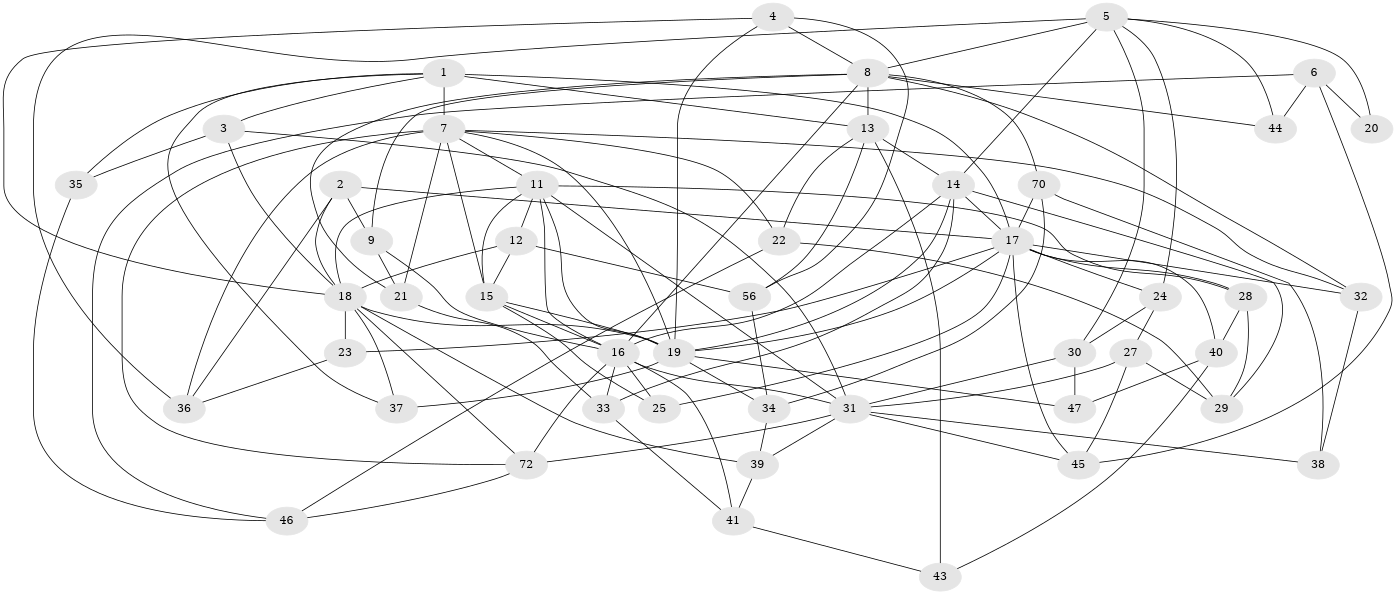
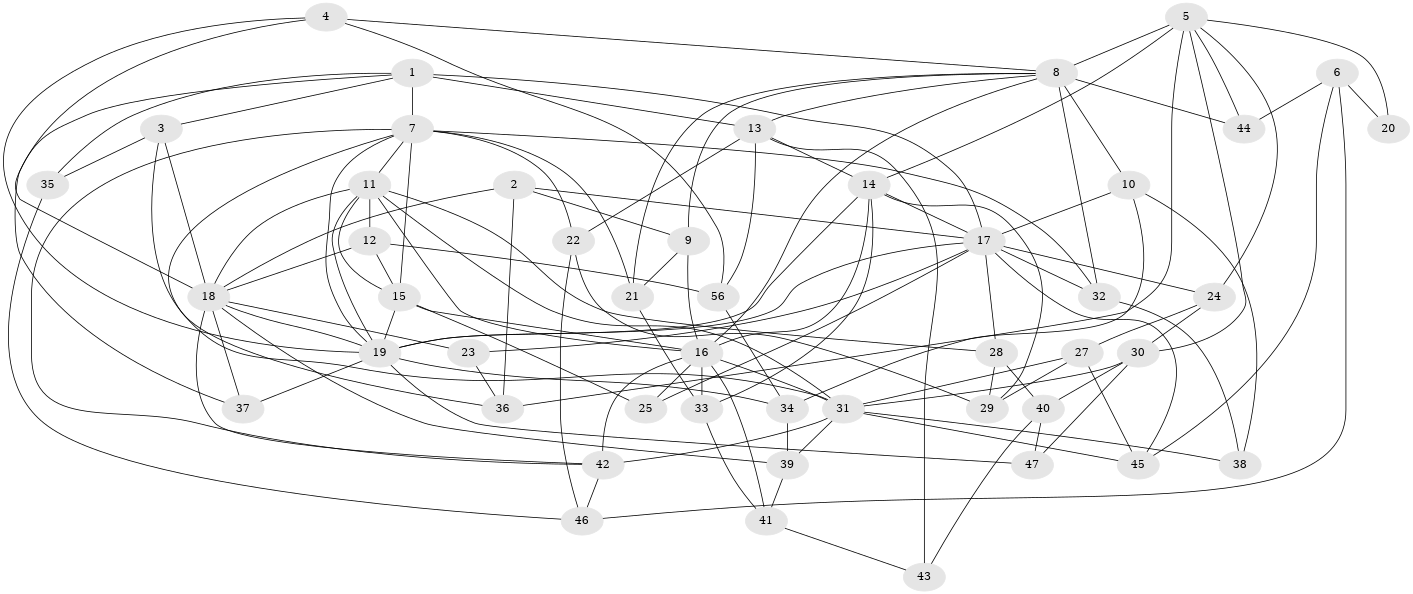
(1039, 185) -> (1129, 185)
(1193, 287) -> (1091, 381)
(527, 465) -> (603, 465)
